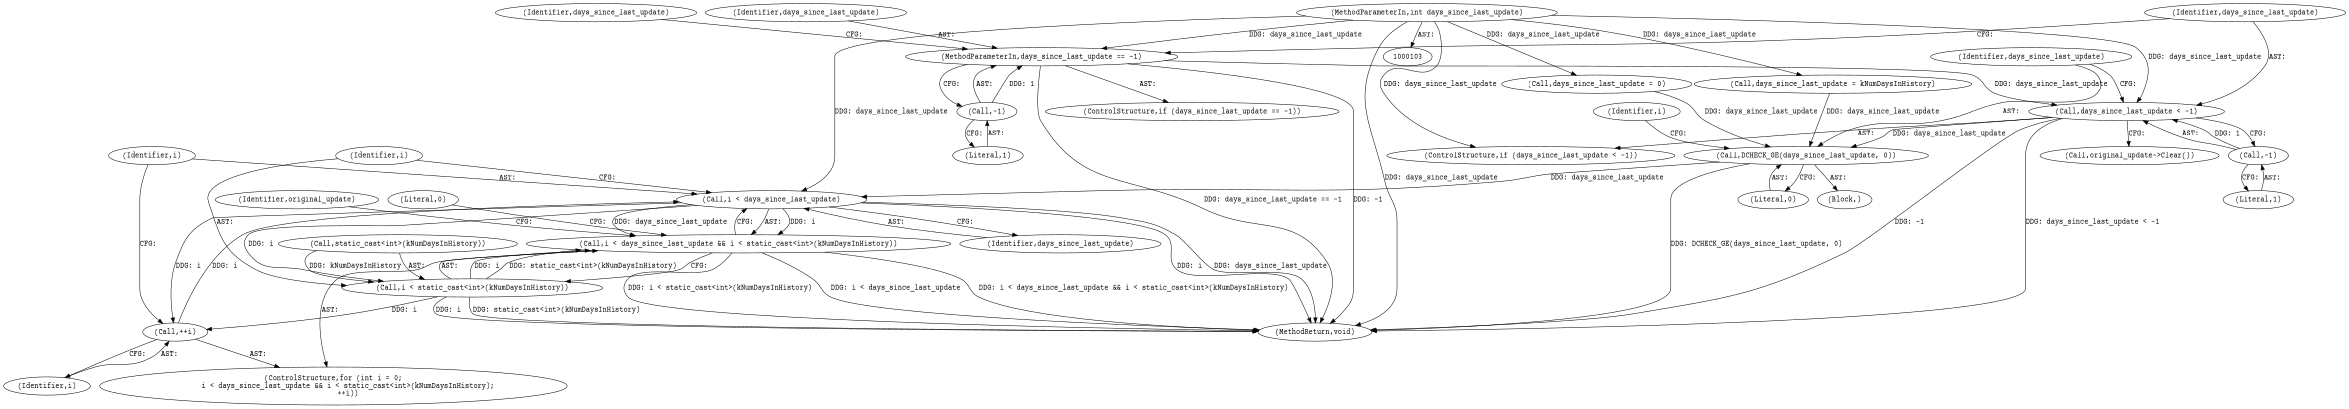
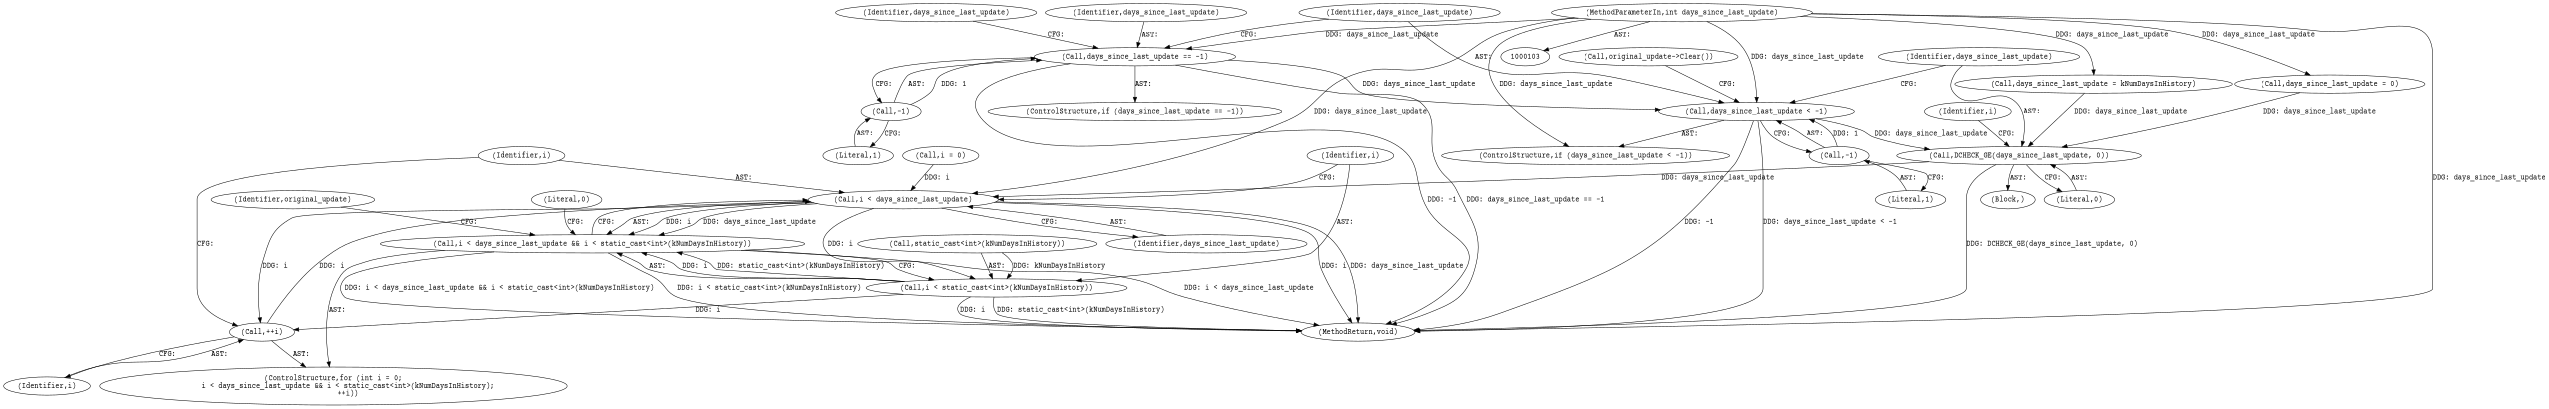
(1042, 57) -> (1135, 57)
(2128, 131) -> (1700, 83)
none -> (941, 156)
